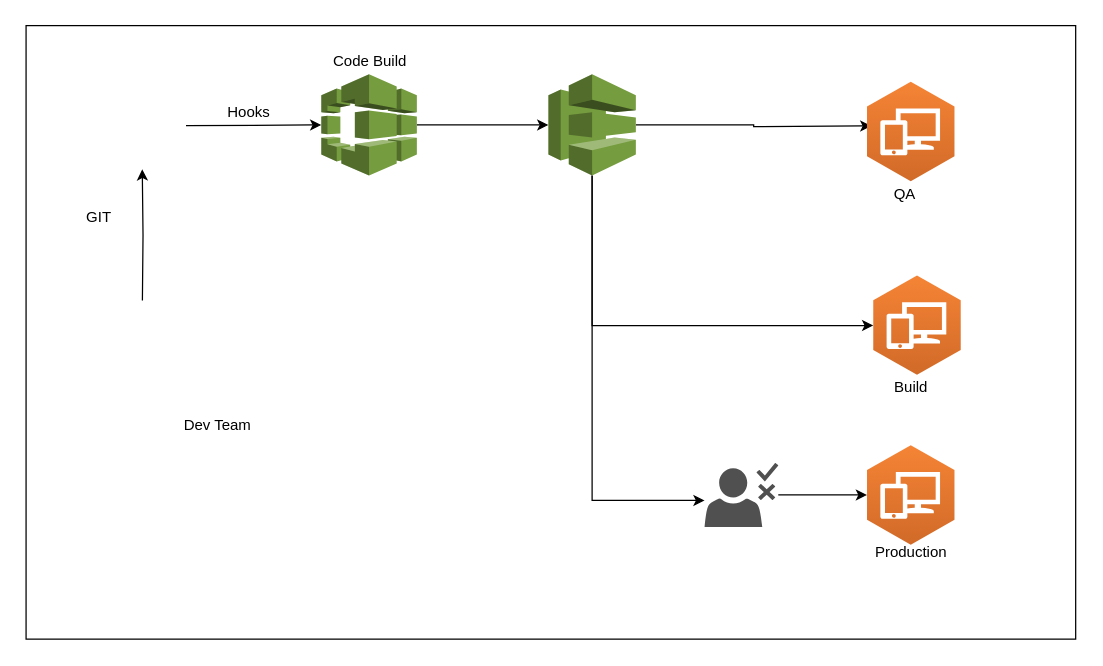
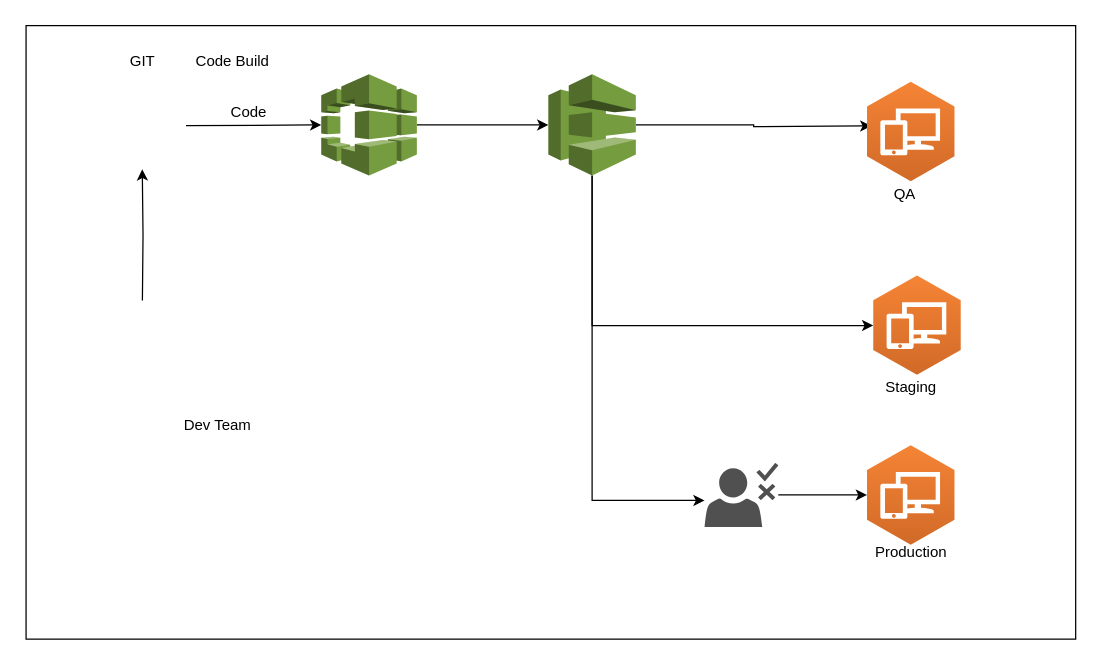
(369, 62) -> (231, 62)
(249, 113) -> (249, 113)
(98, 218) -> (142, 62)
(911, 388) -> (911, 388)
